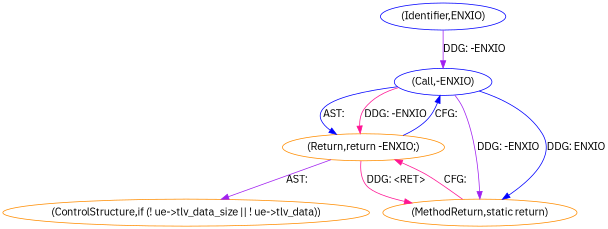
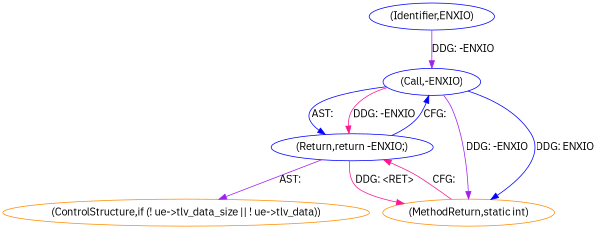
(363, 147) -> (352, 147)
(480, 213) -> (469, 213)
